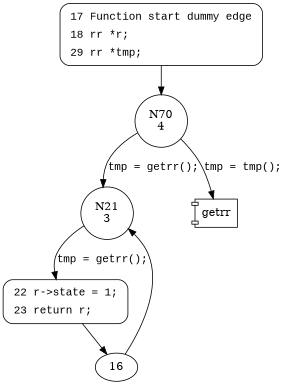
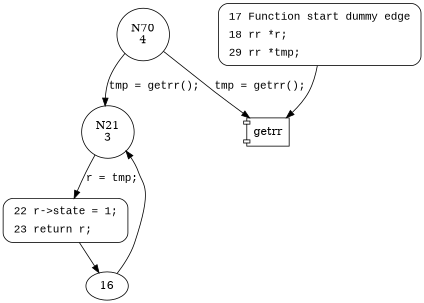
(161, 76) -> (309, 91)
(243, 167) -> (260, 86)
(102, 259) -> (112, 178)
